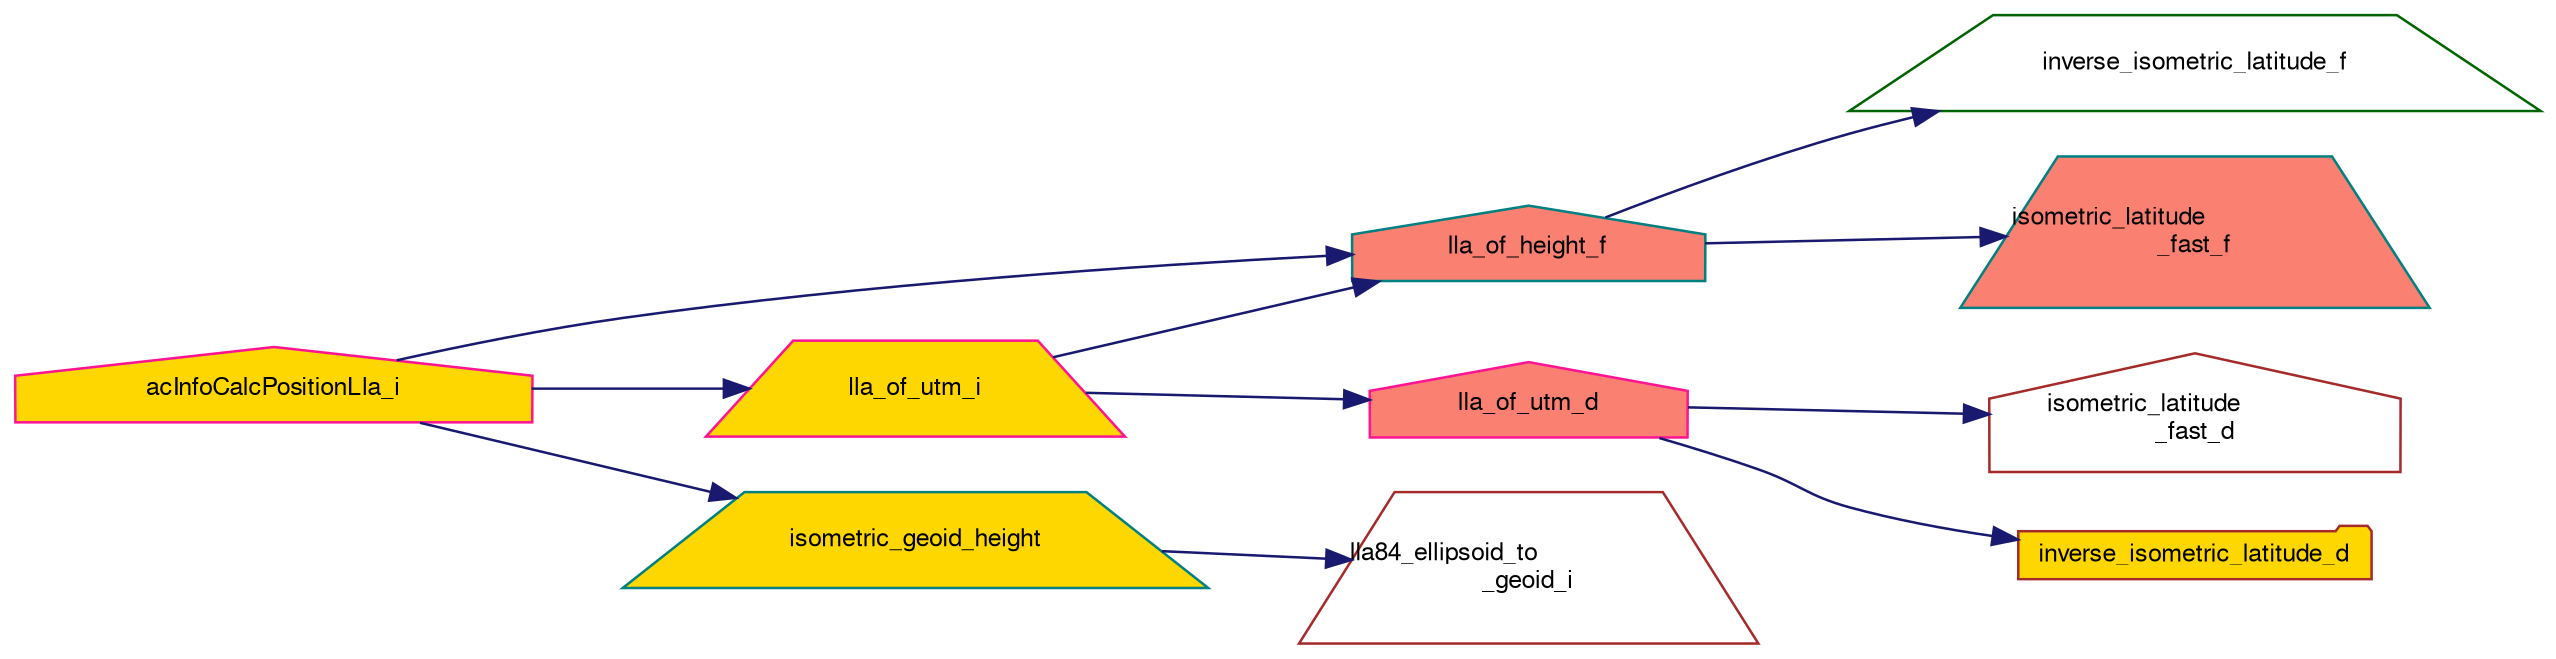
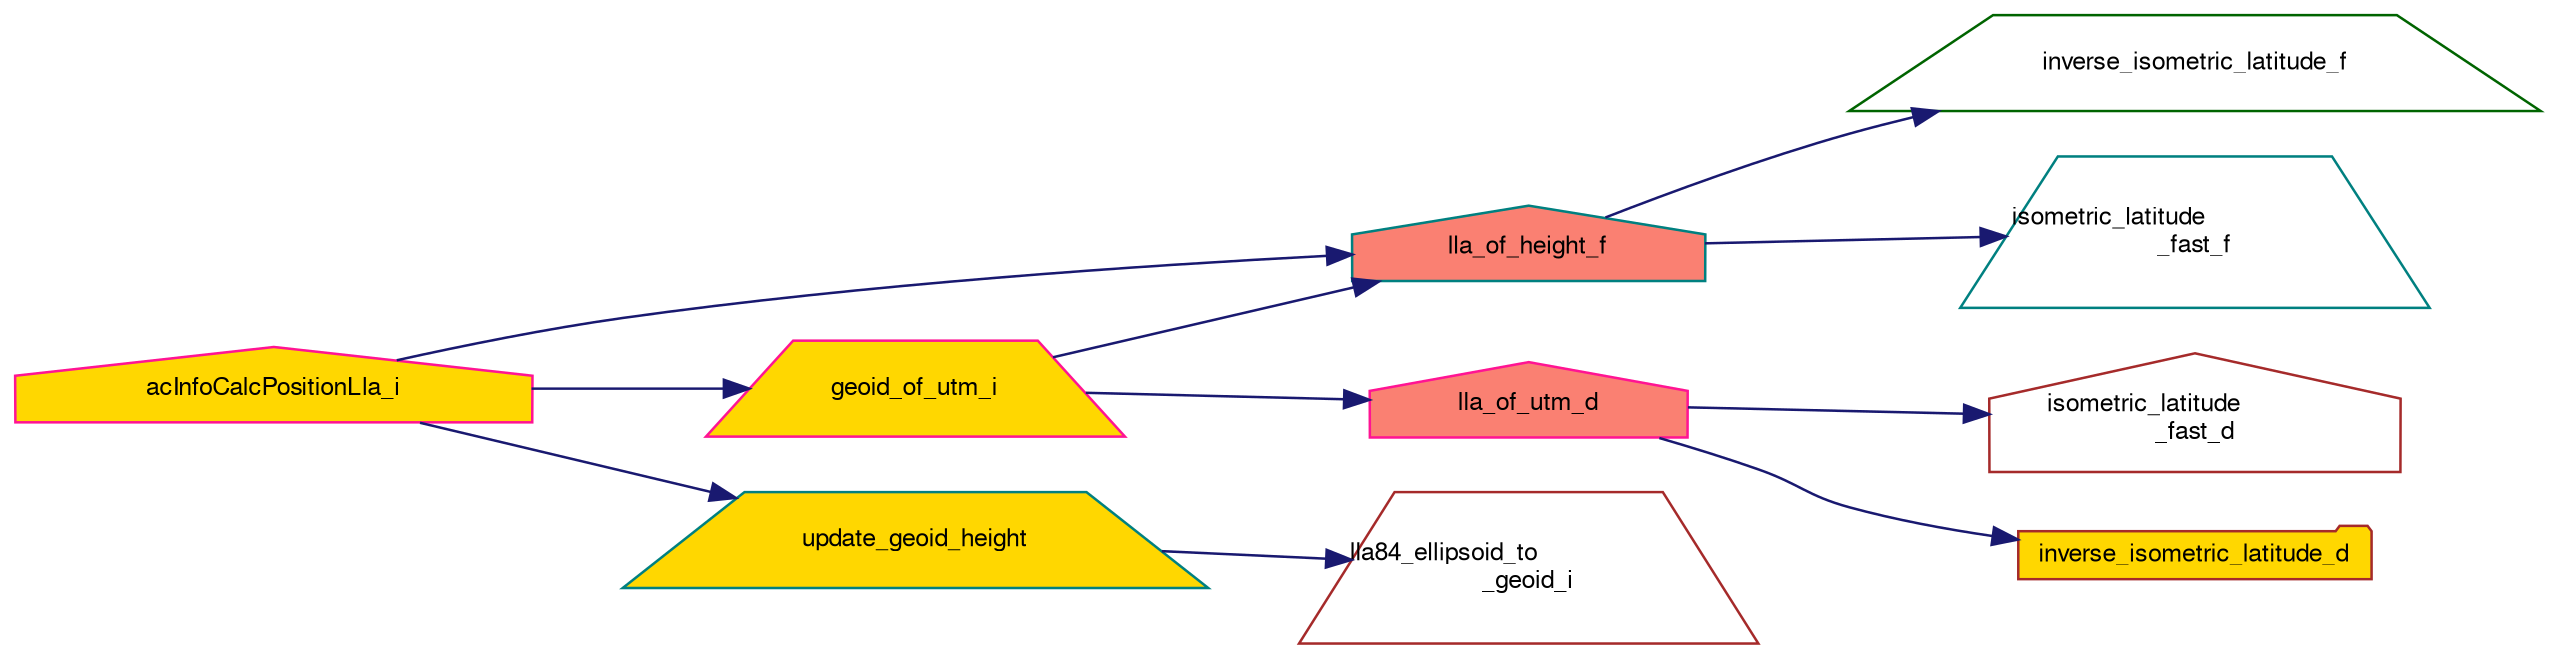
(2195, 232) -> (2195, 232)
(915, 389) -> (915, 389)
(915, 540) -> (915, 540)
